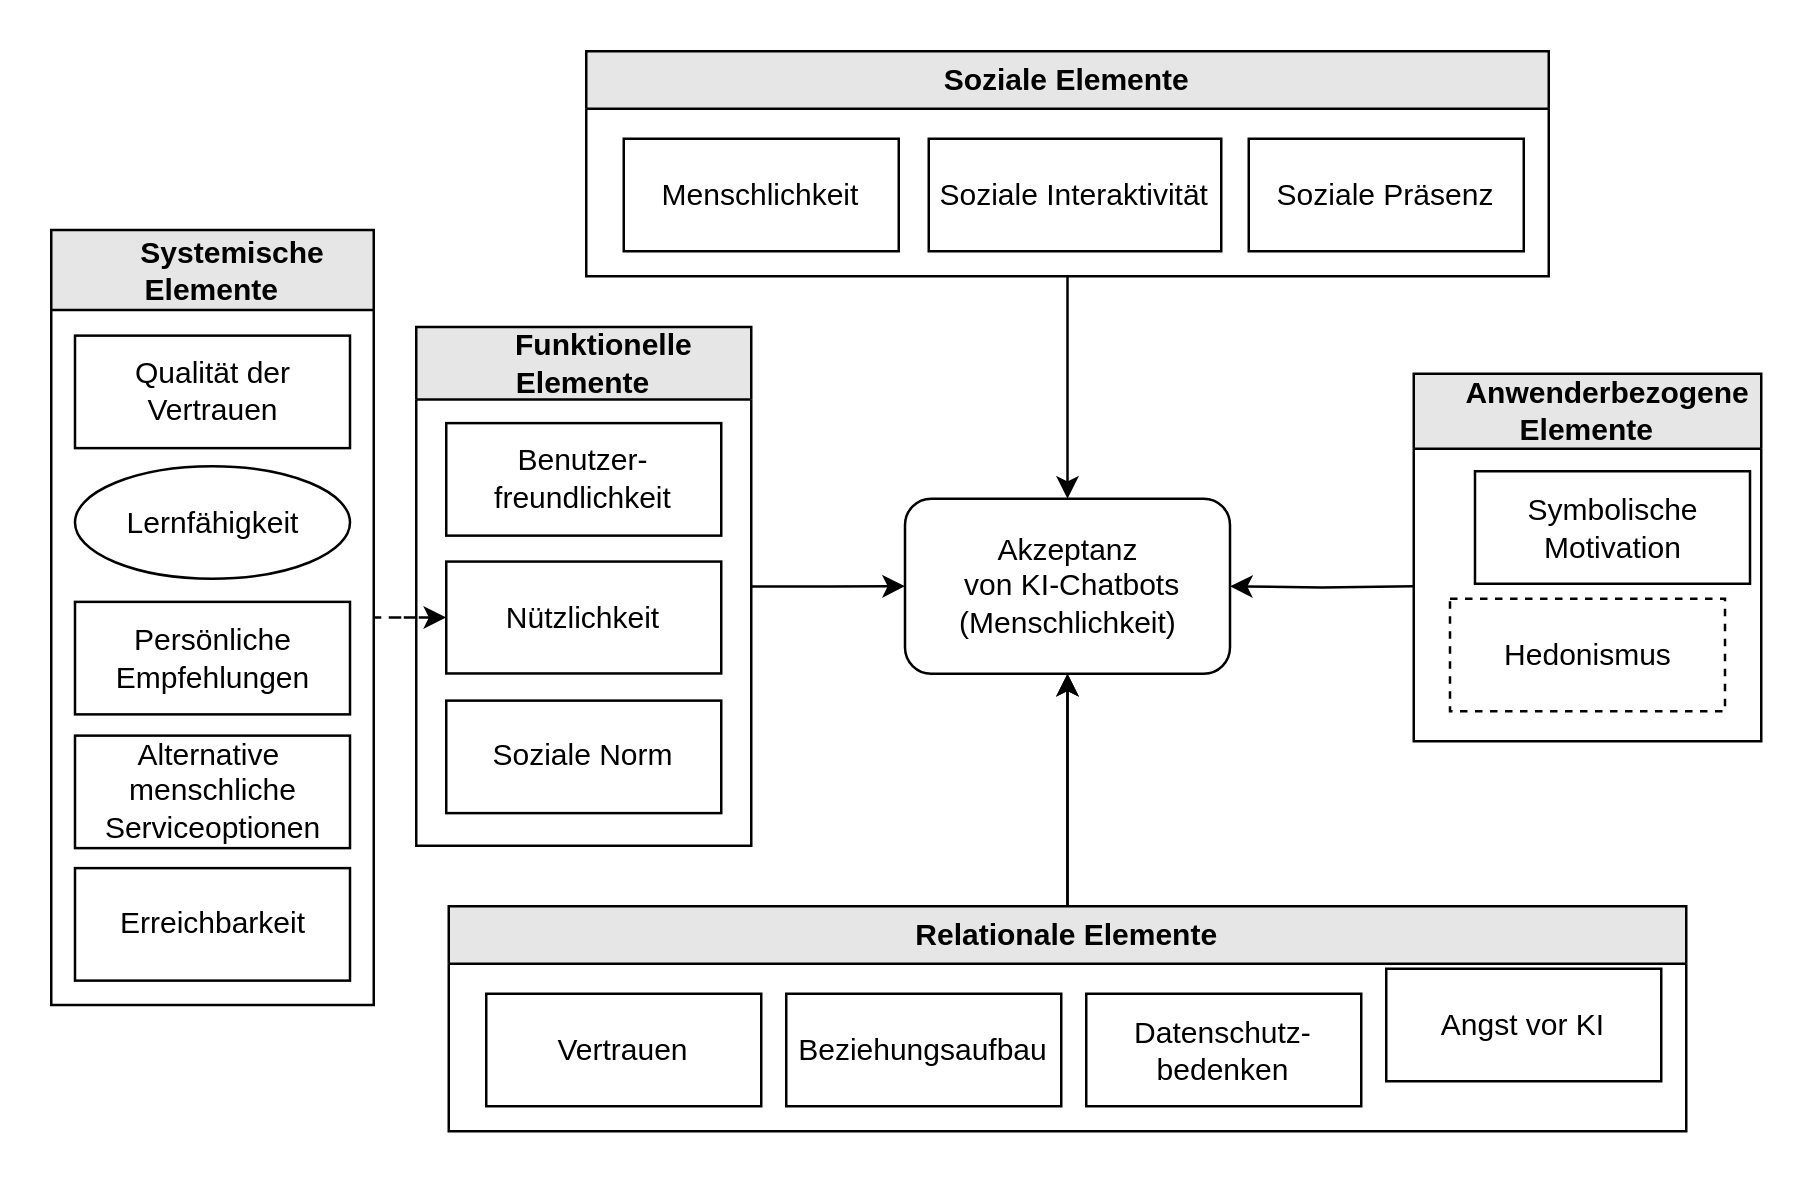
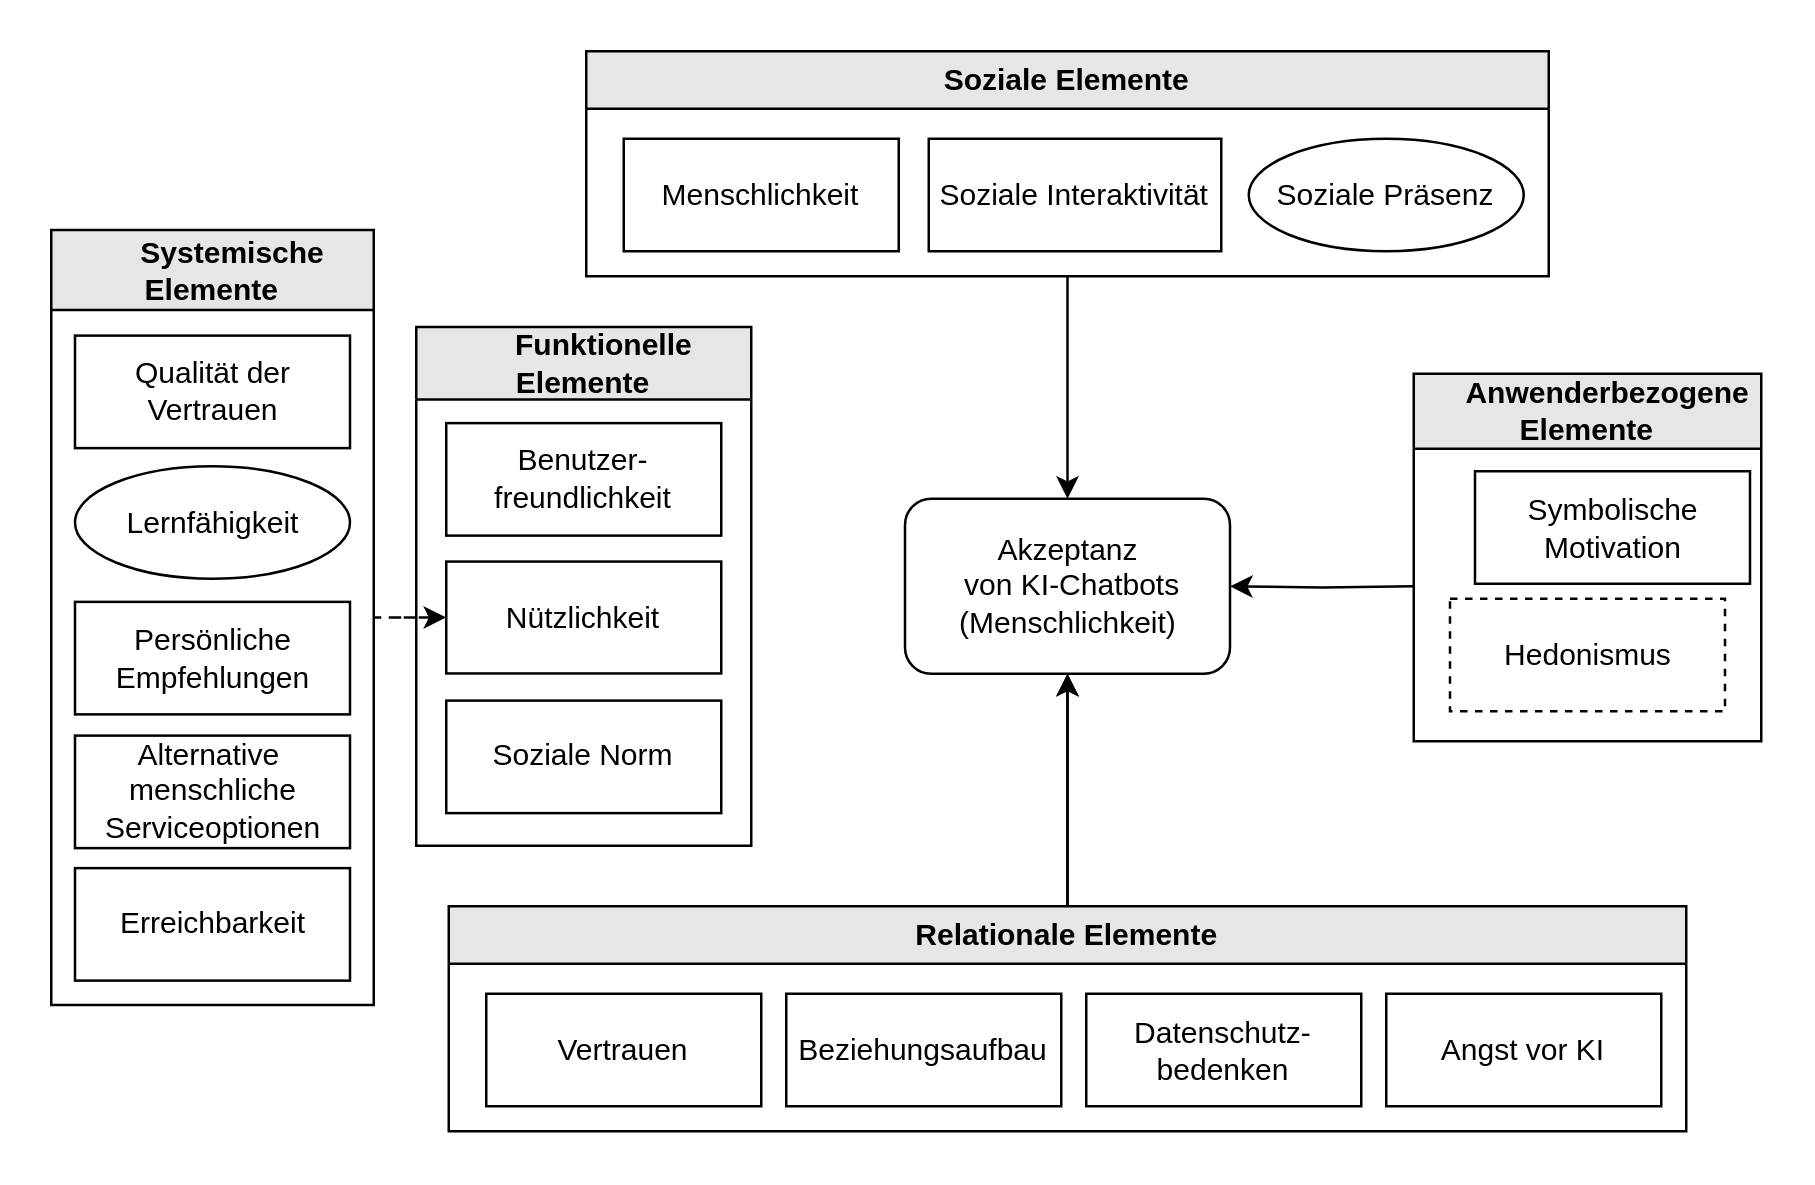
(1386, 195) -> (1386, 195)
(821, 587) -> none
(1524, 1025) -> (1524, 1050)
